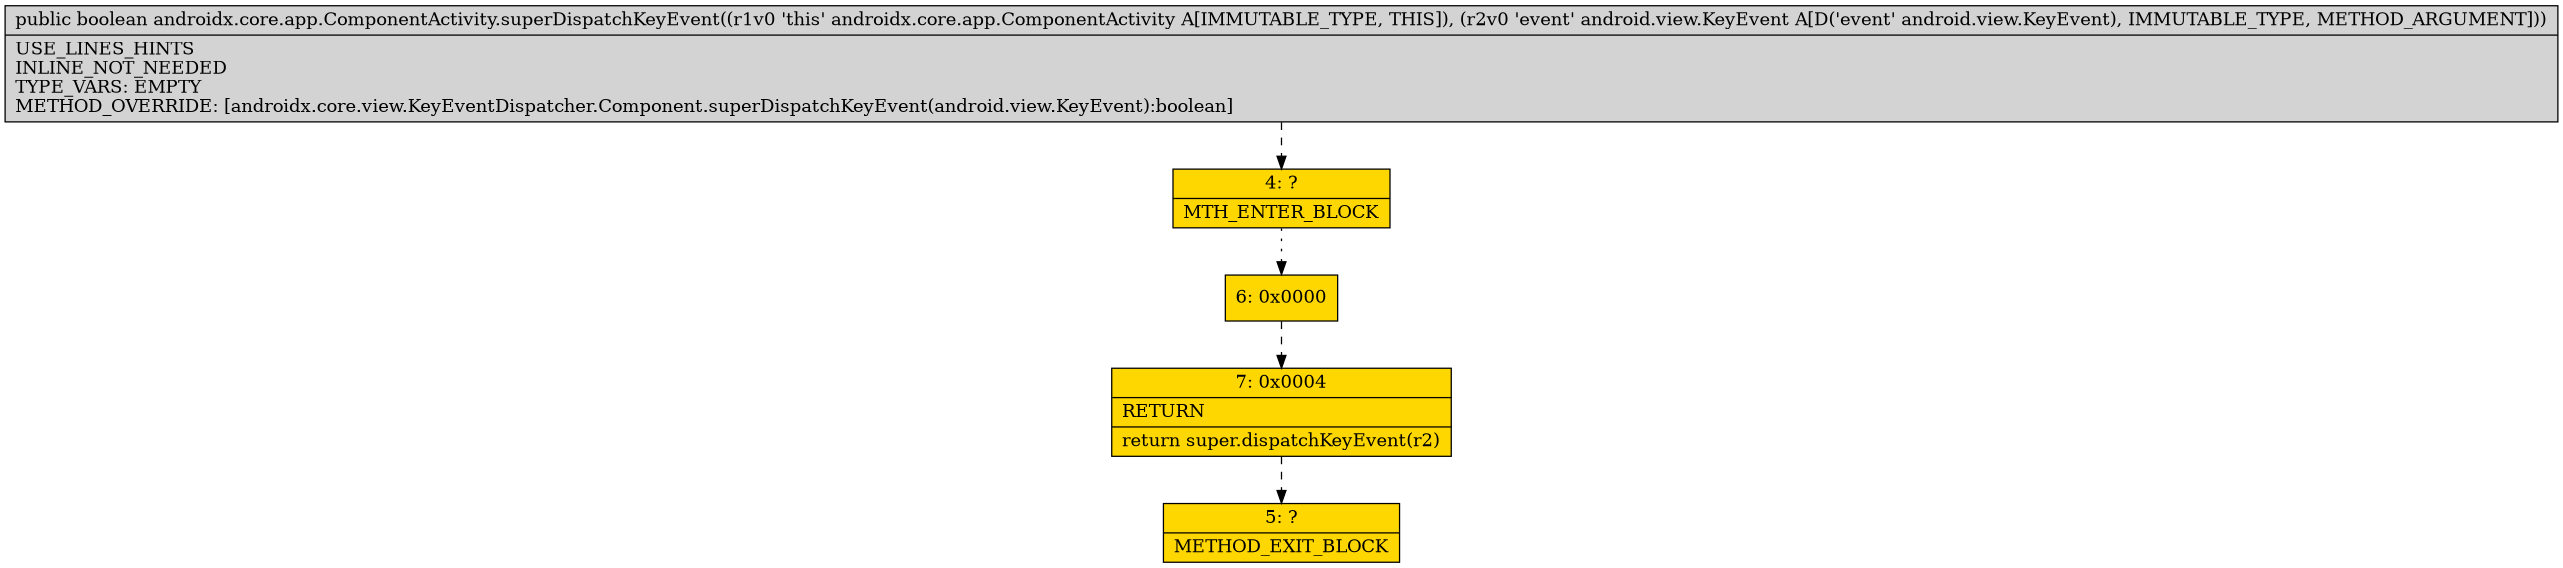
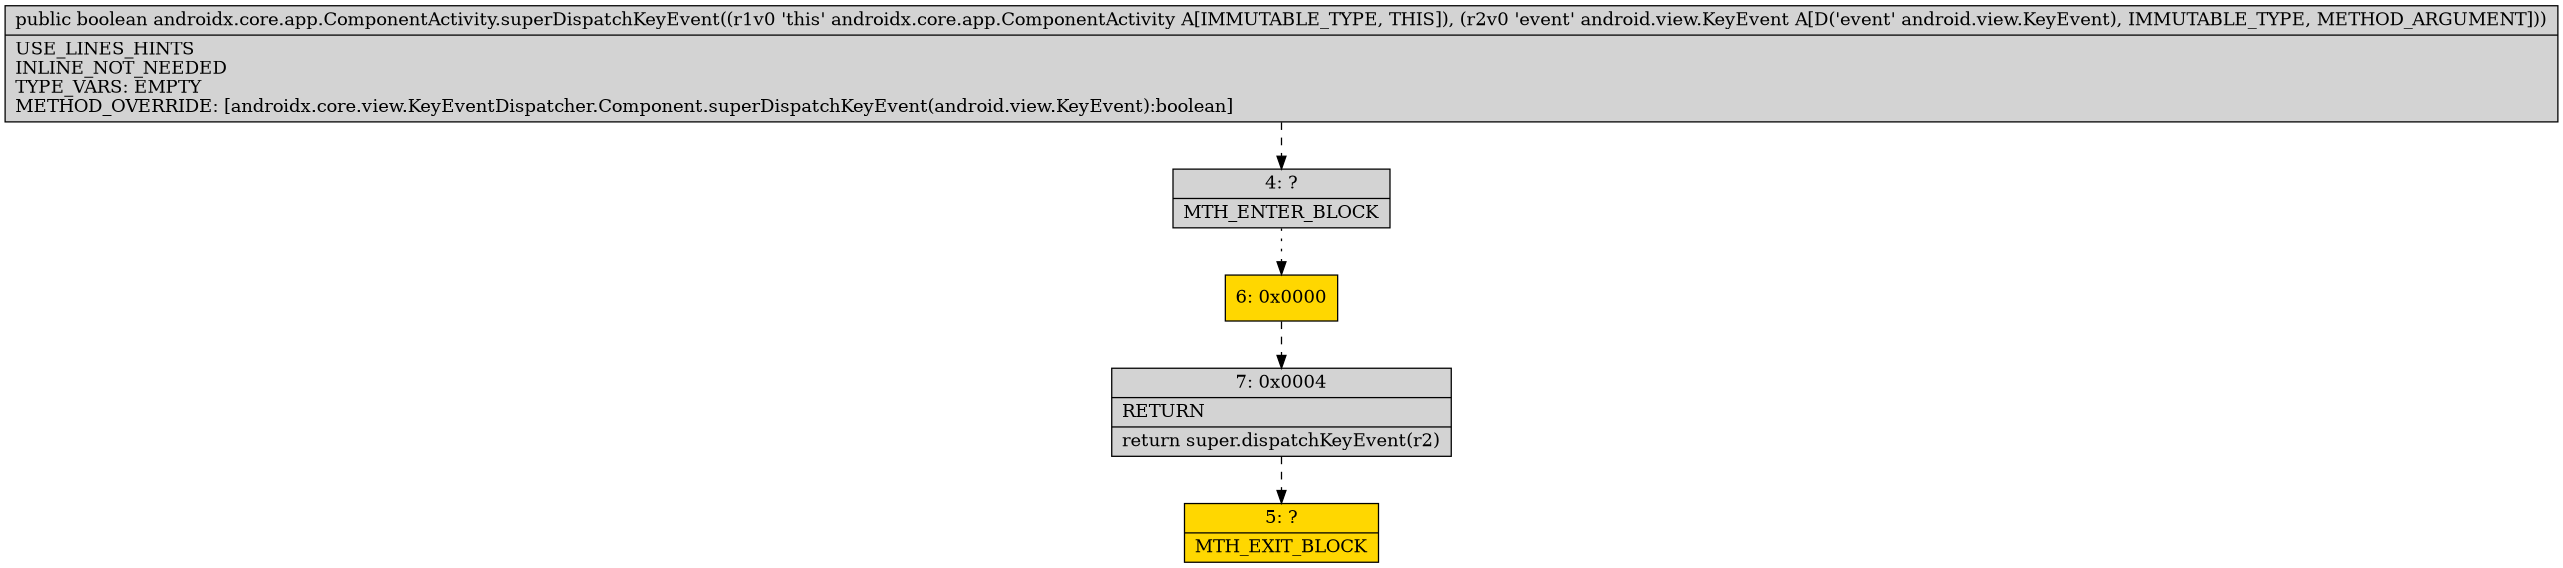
(1281, 198) -> (1281, 198)
(1281, 412) -> (1281, 412)
(1281, 547) -> (1281, 547)
